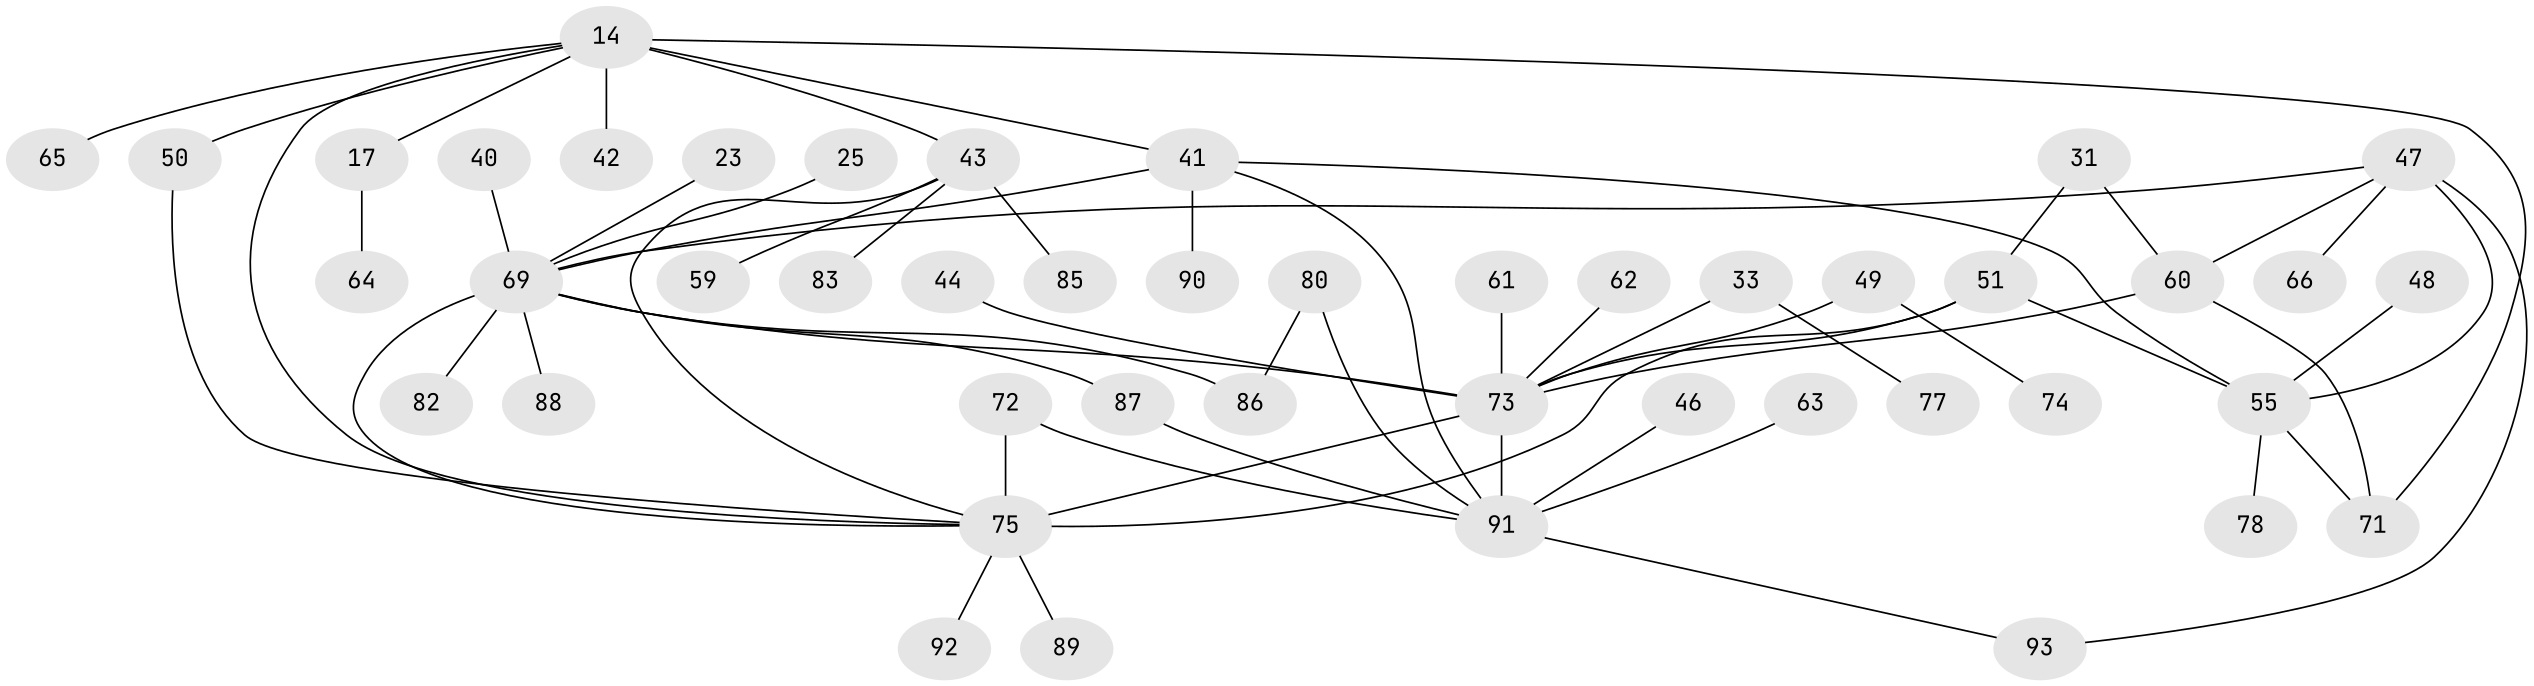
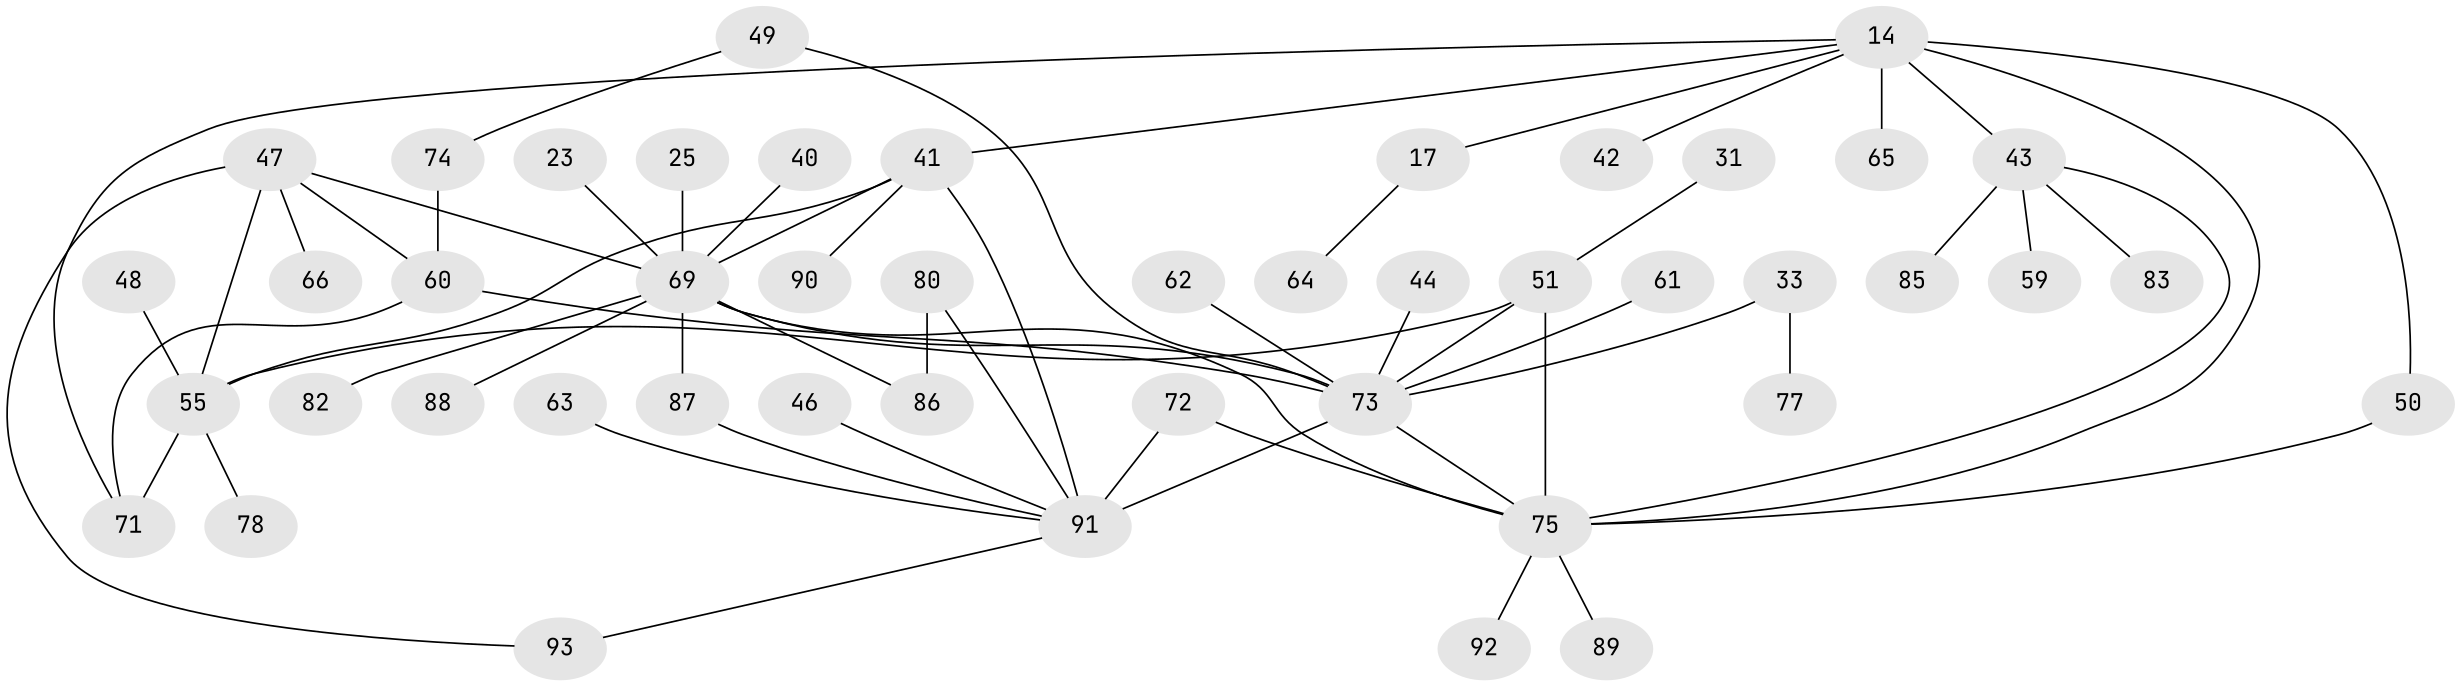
(2131, 221) -> (438, 221)
